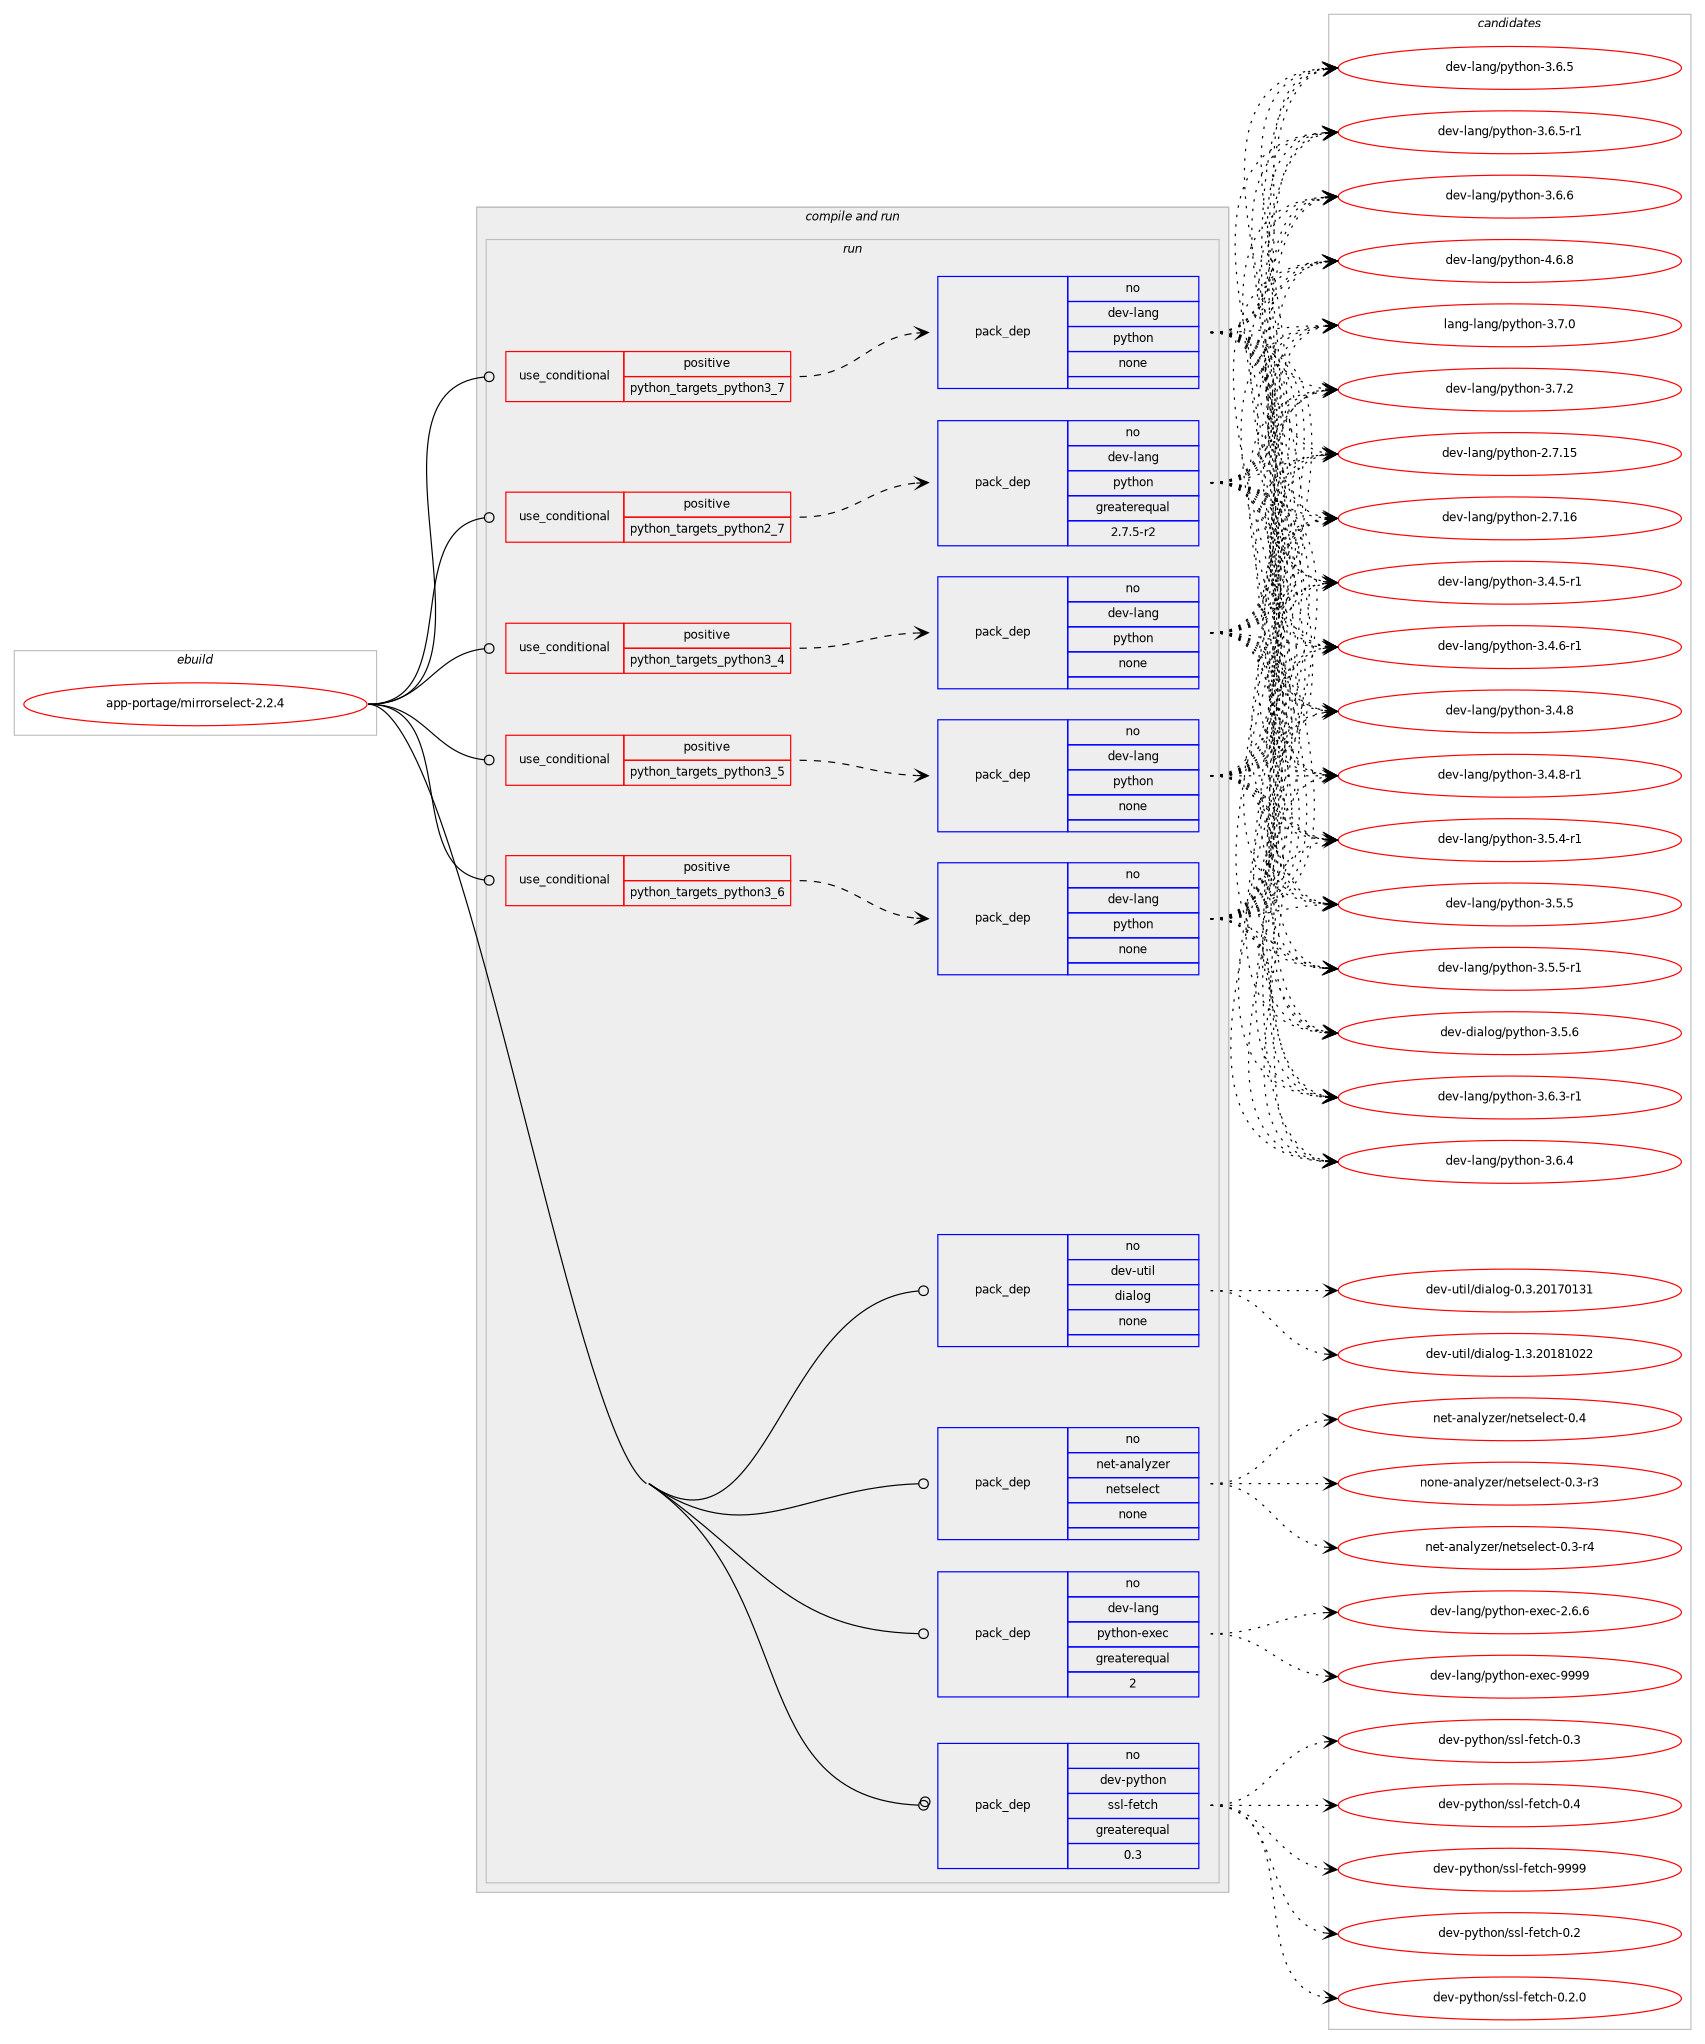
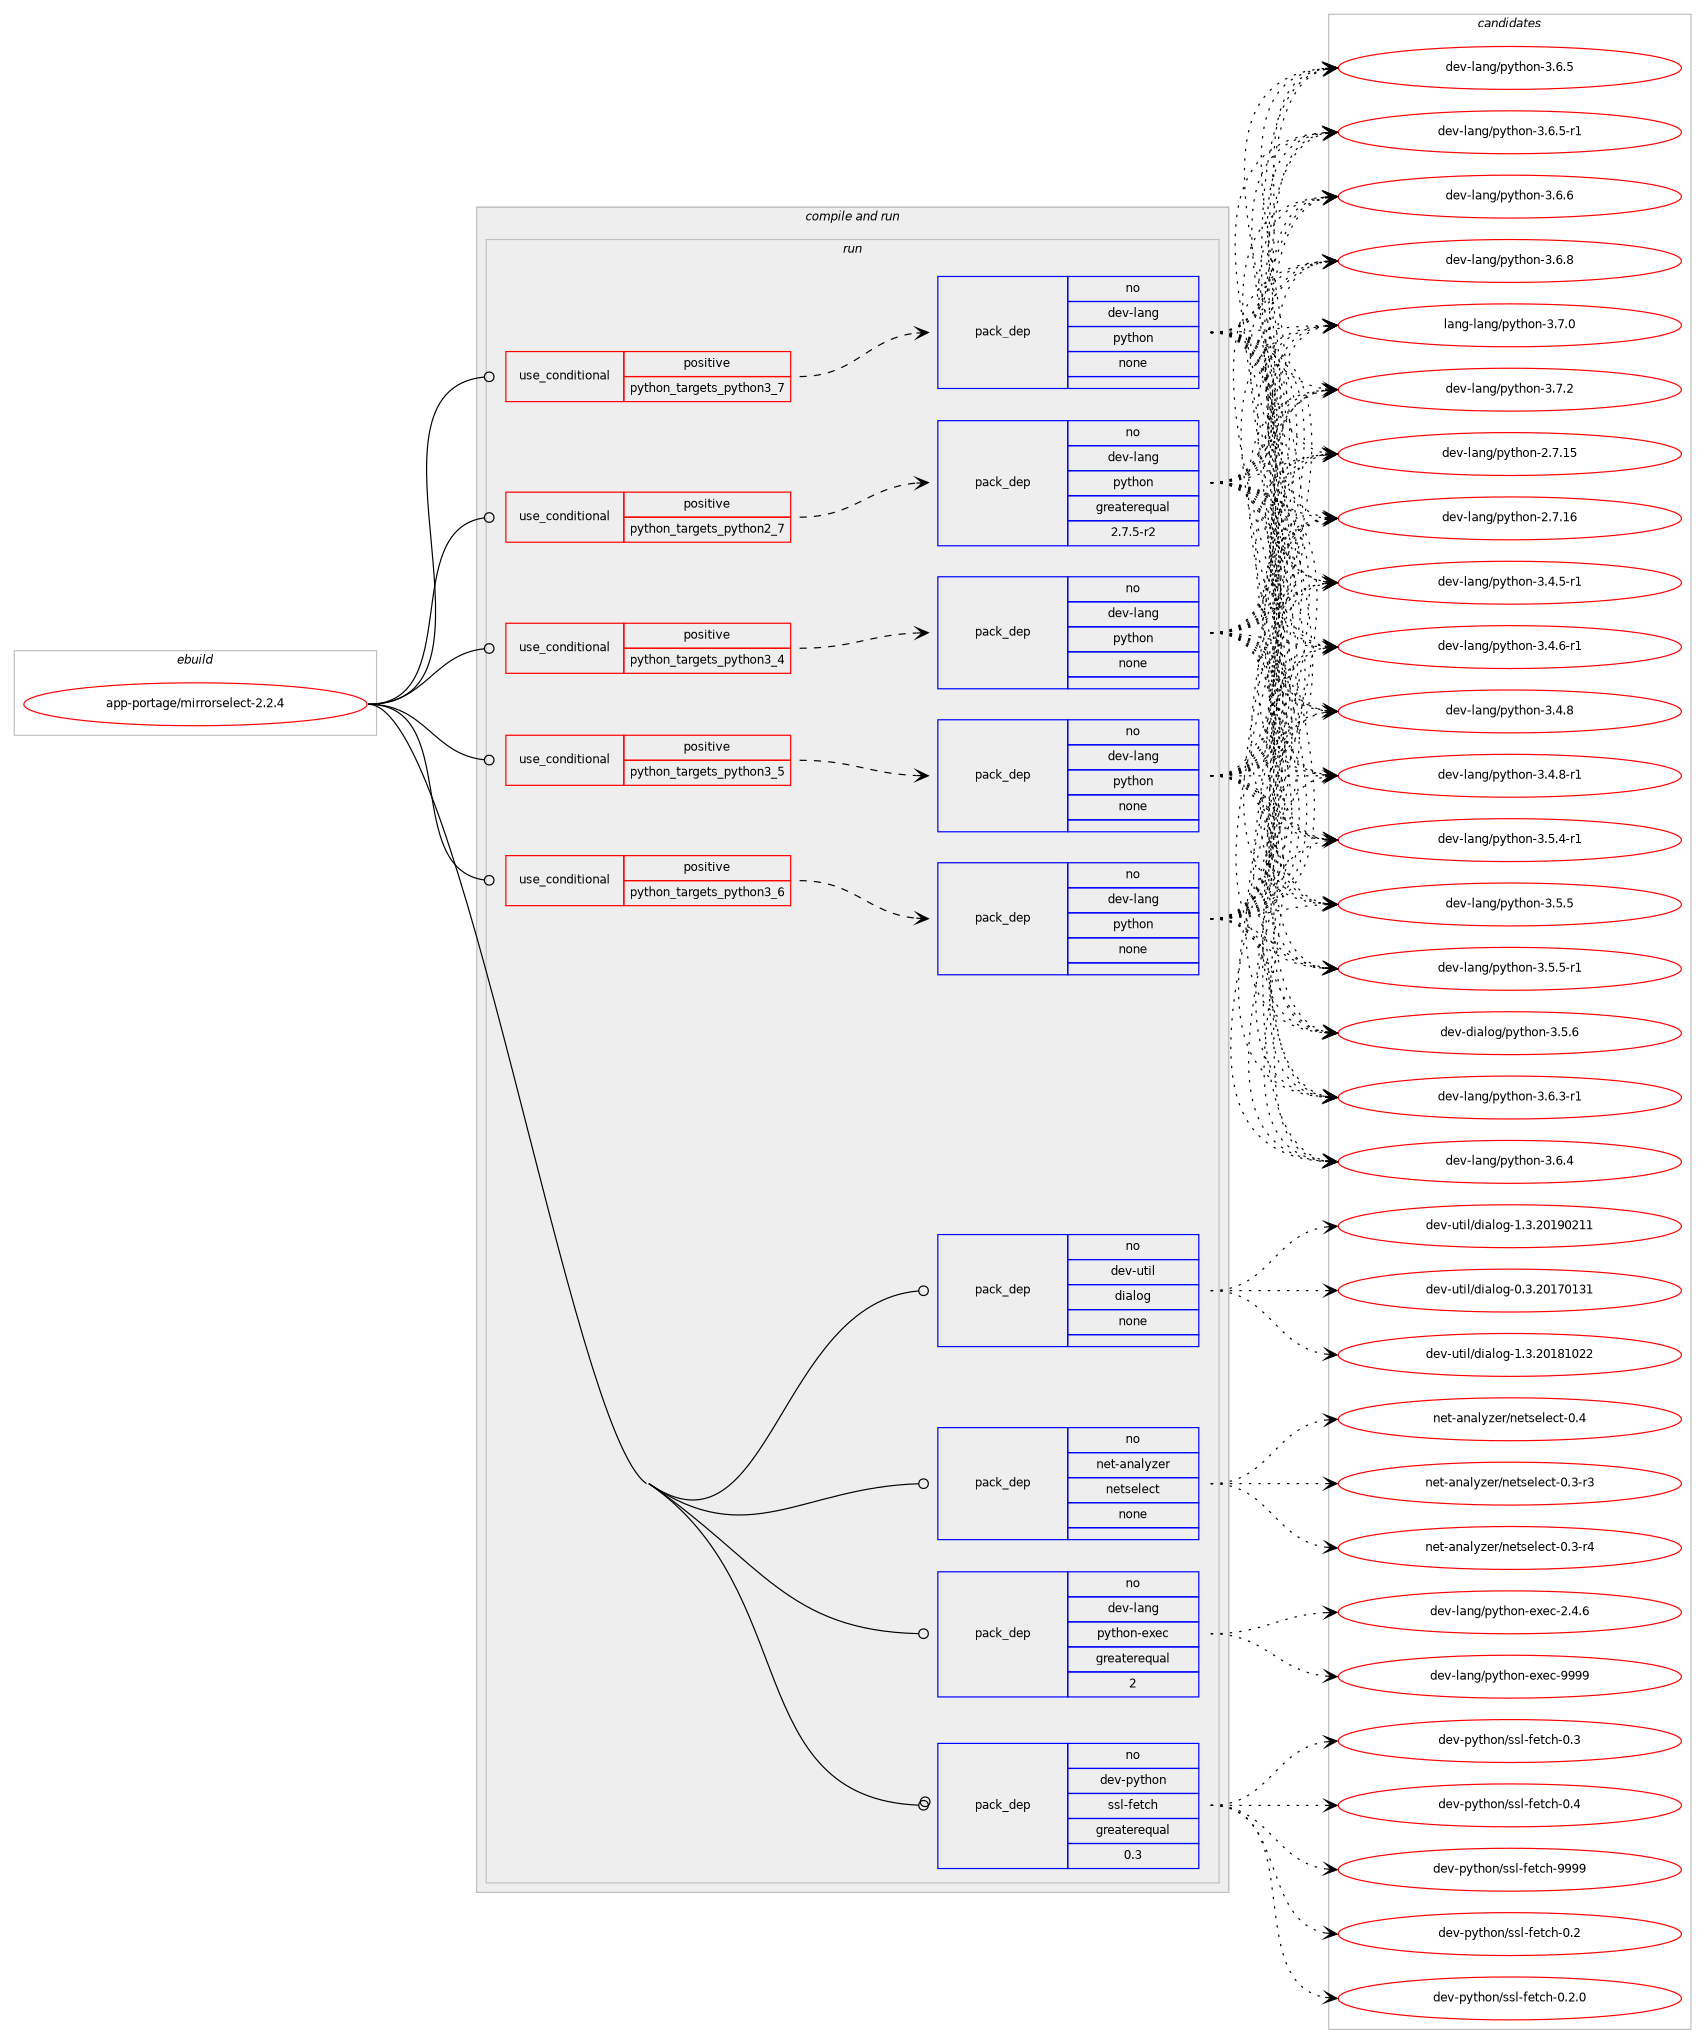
(1510, 261) -> (1510, 261)
none -> (1510, 1226)
(1510, 1484) -> (1510, 1484)
(1510, 1612) -> (1510, 1612)
